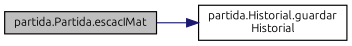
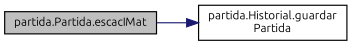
(273, 23) -> (273, 23)
